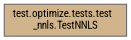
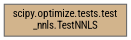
(65, 20) -> (65, 20)
